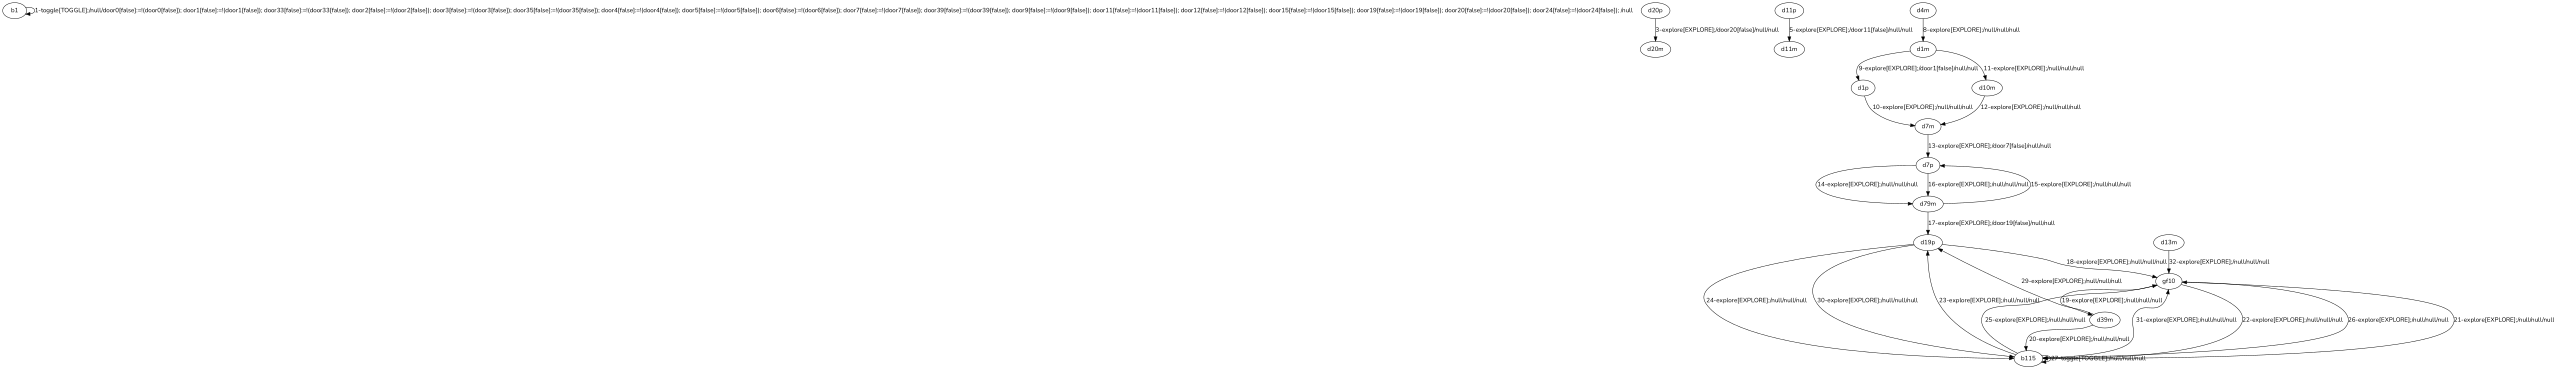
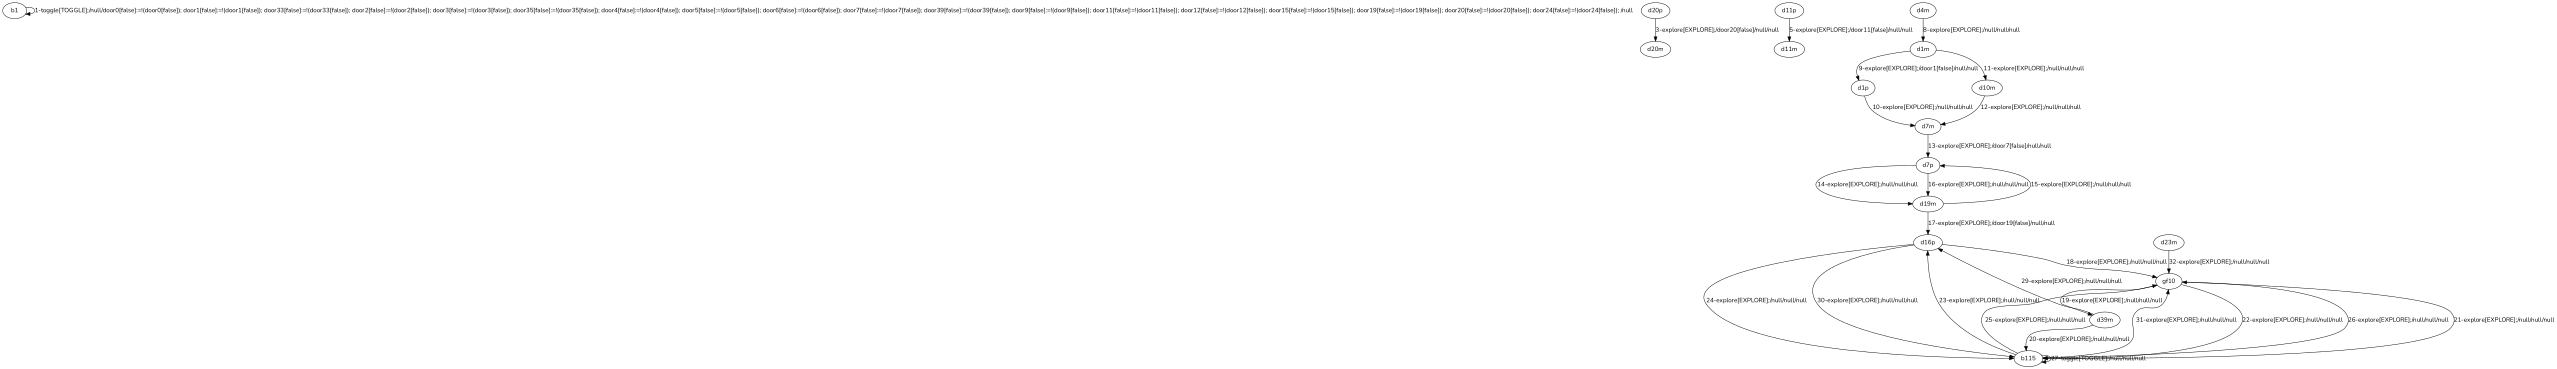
(1928, 204) -> (1928, 204)
(1928, 243) -> (1928, 243)
(2169, 243) -> (2169, 243)
